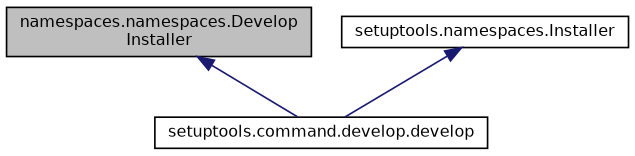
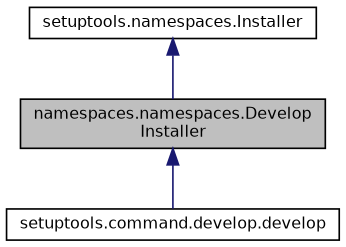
(396, 87) -> (173, 77)
